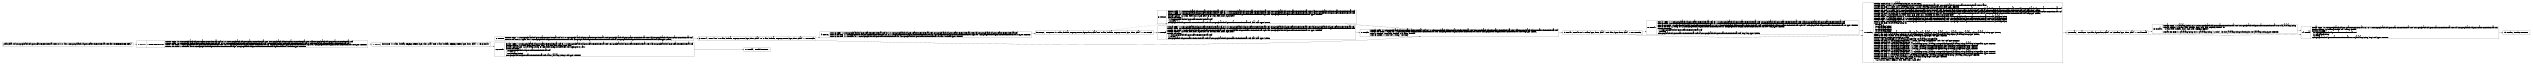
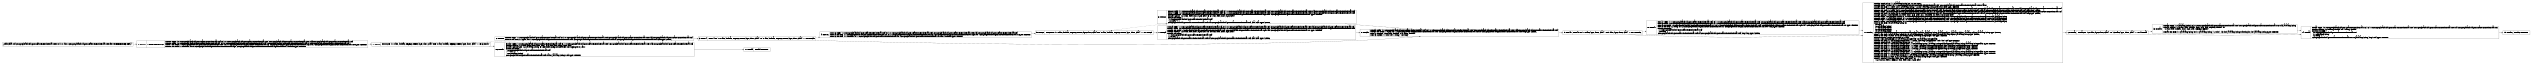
(2320, 34) -> (2321, 34)
